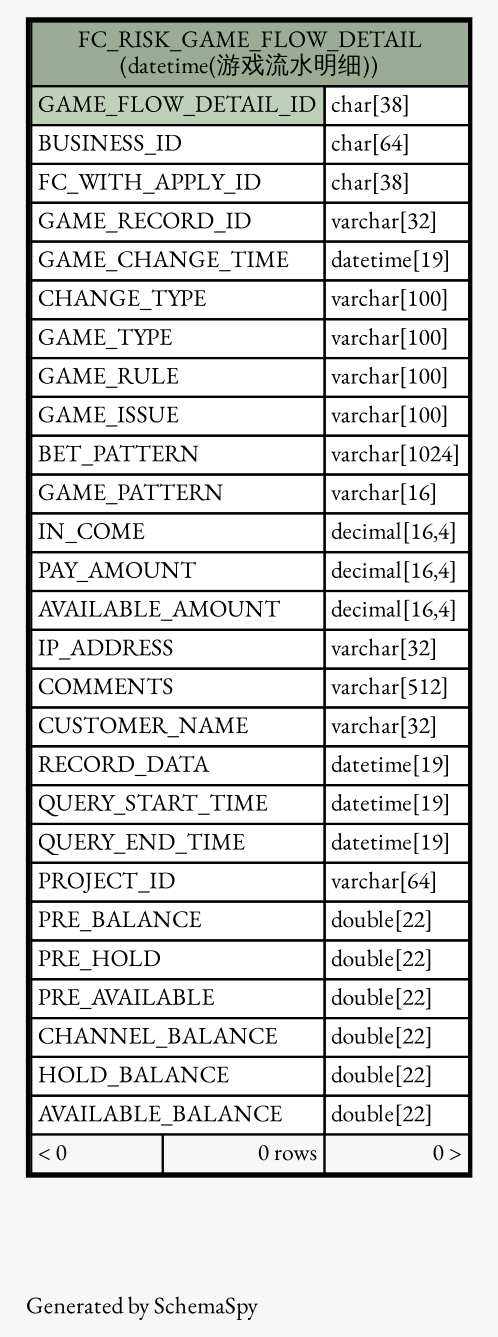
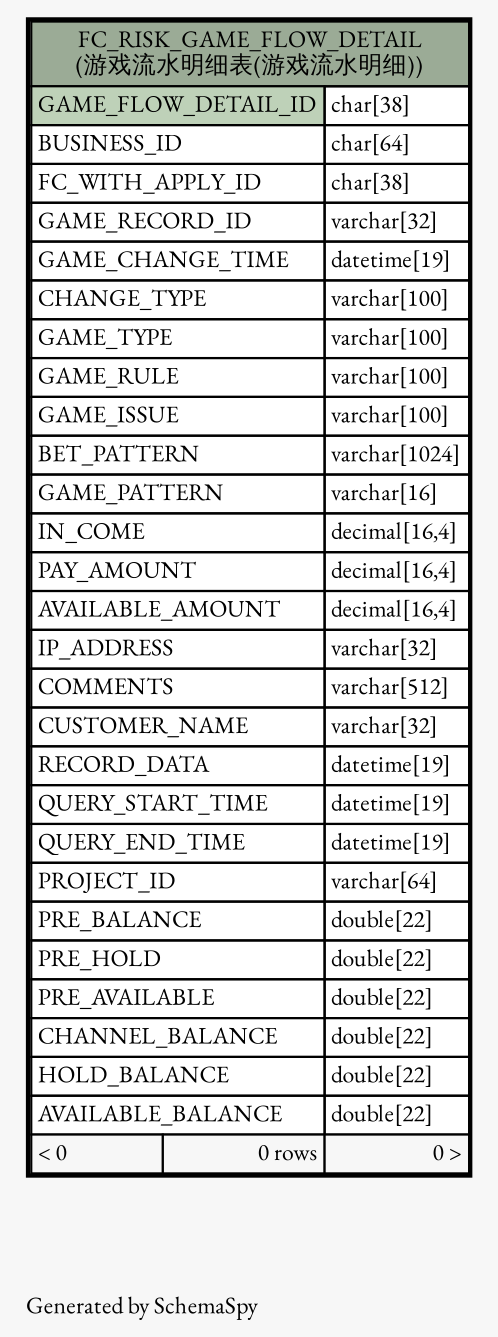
(250, 66) -> (250, 66)
